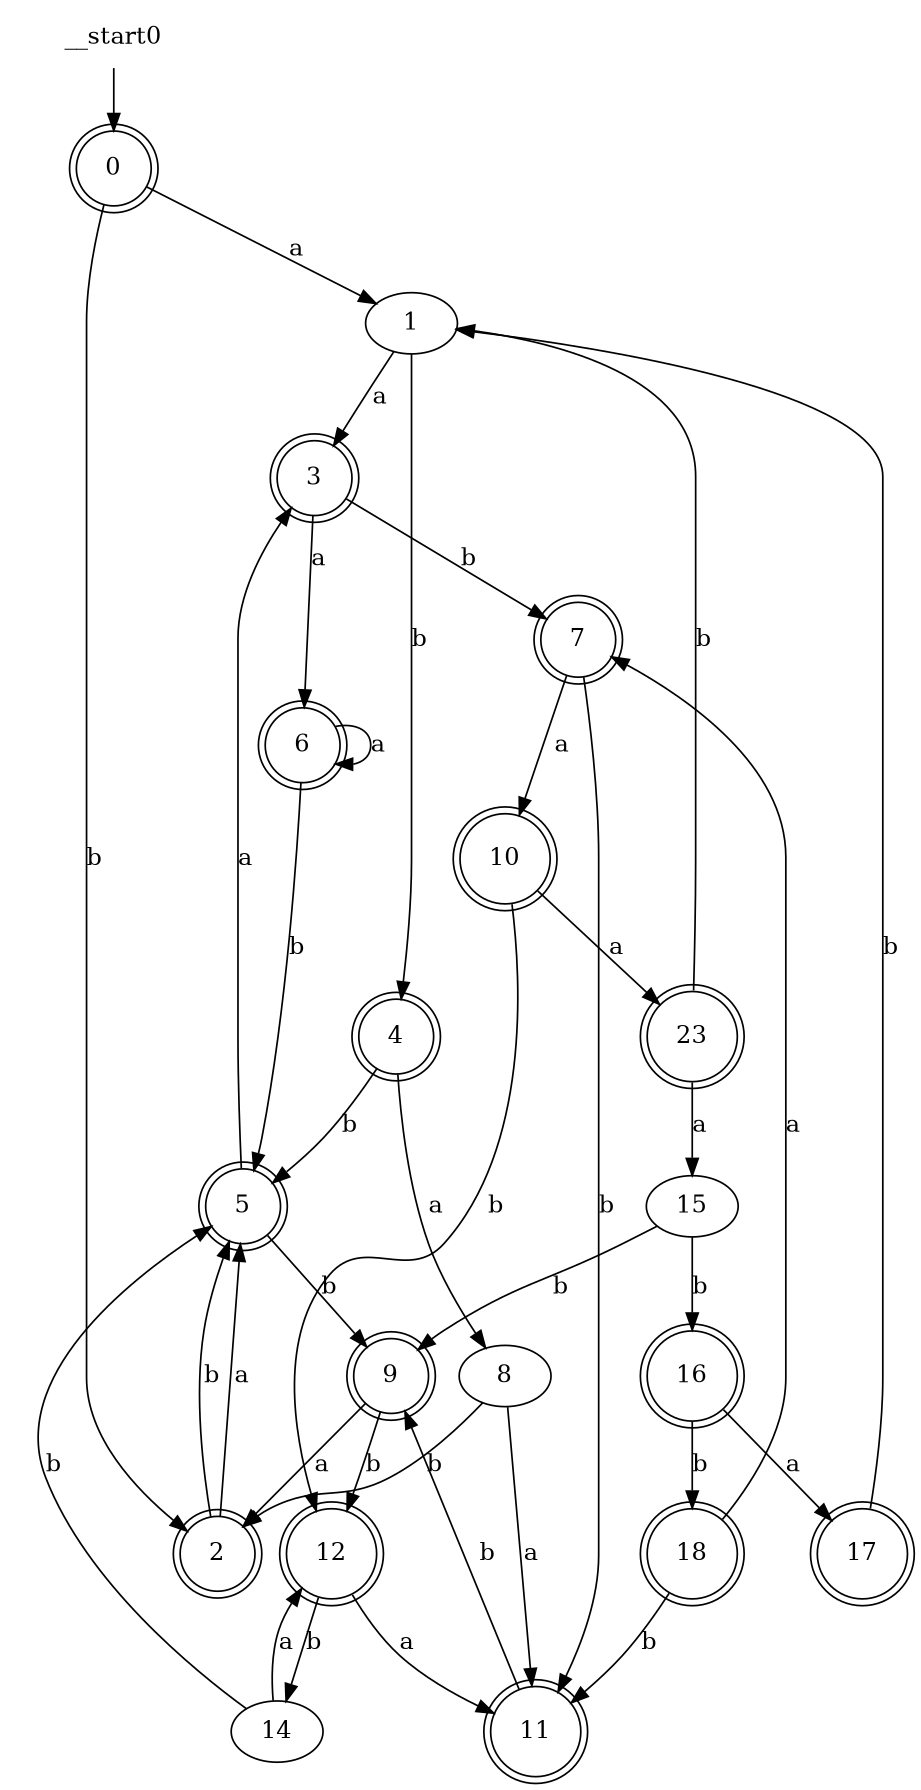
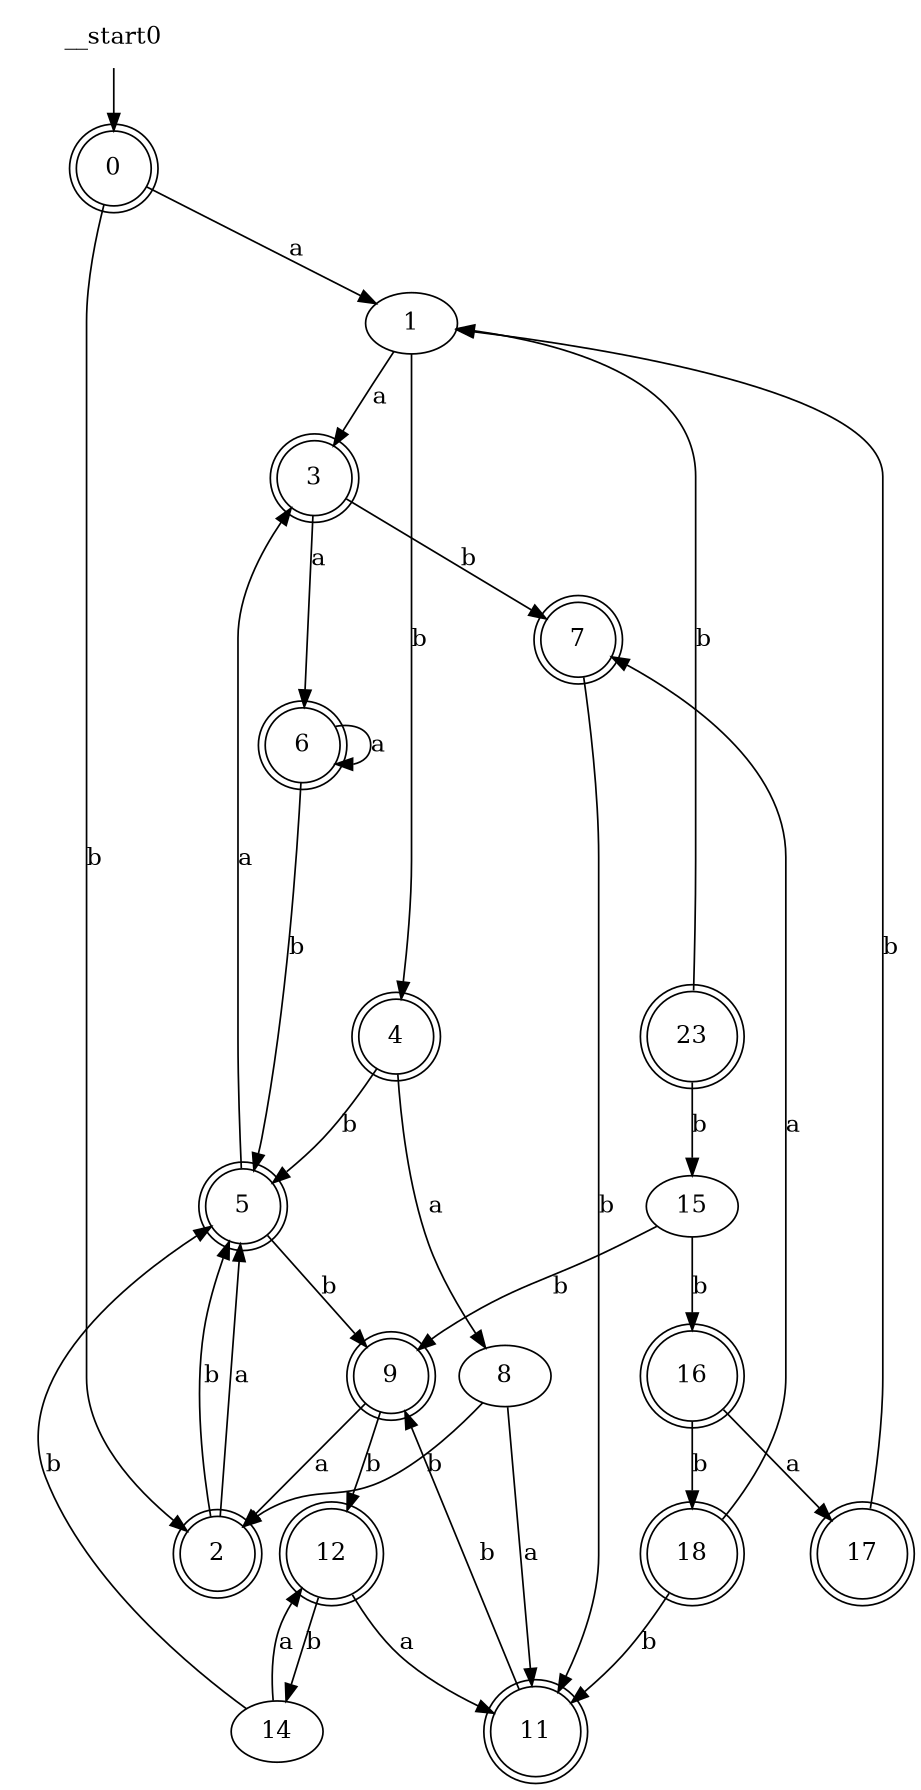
(505, 859) -> none
(700, 1125) -> (700, 1125)
